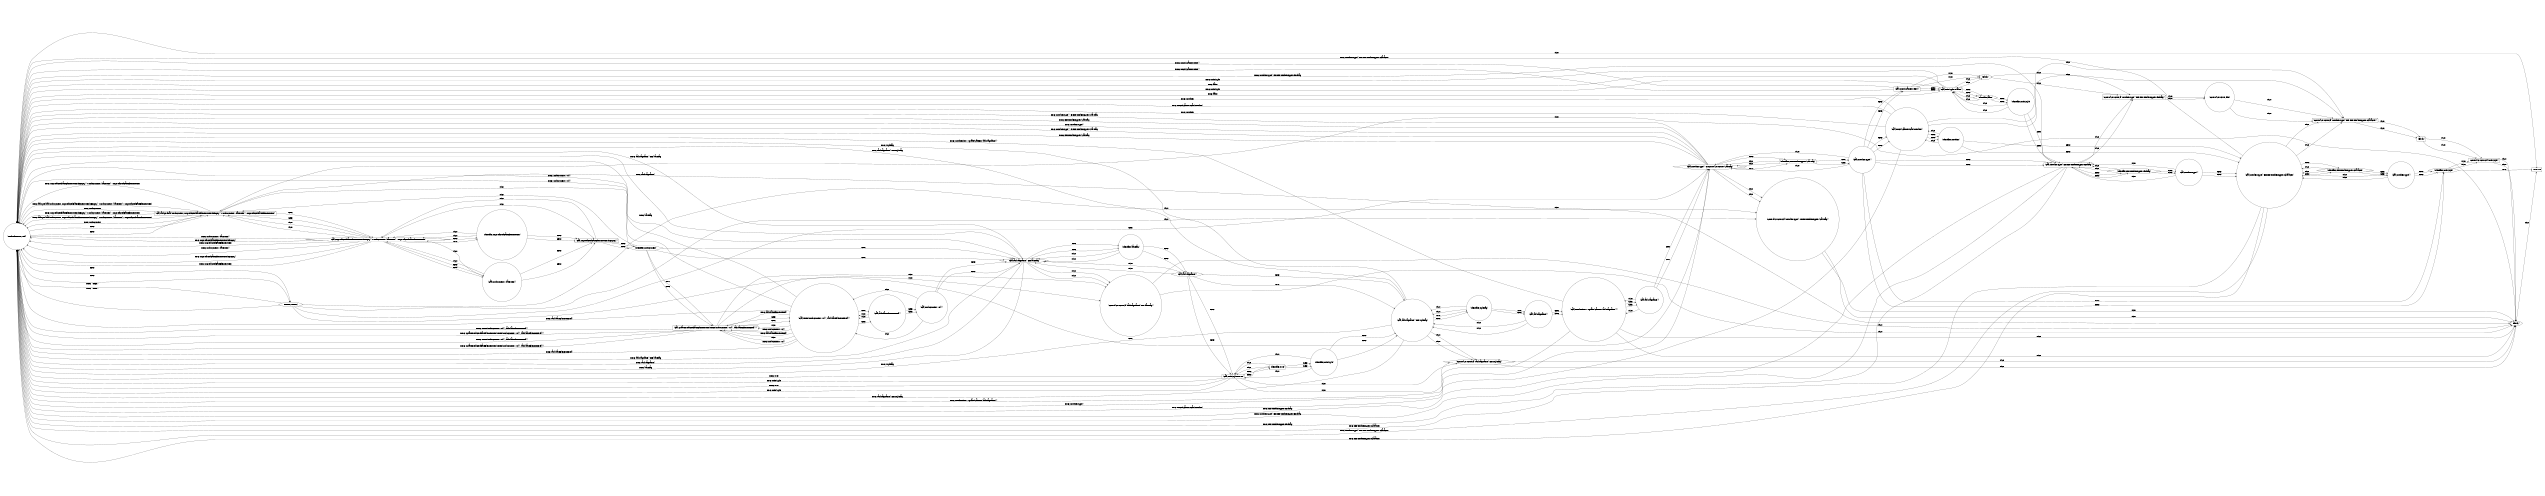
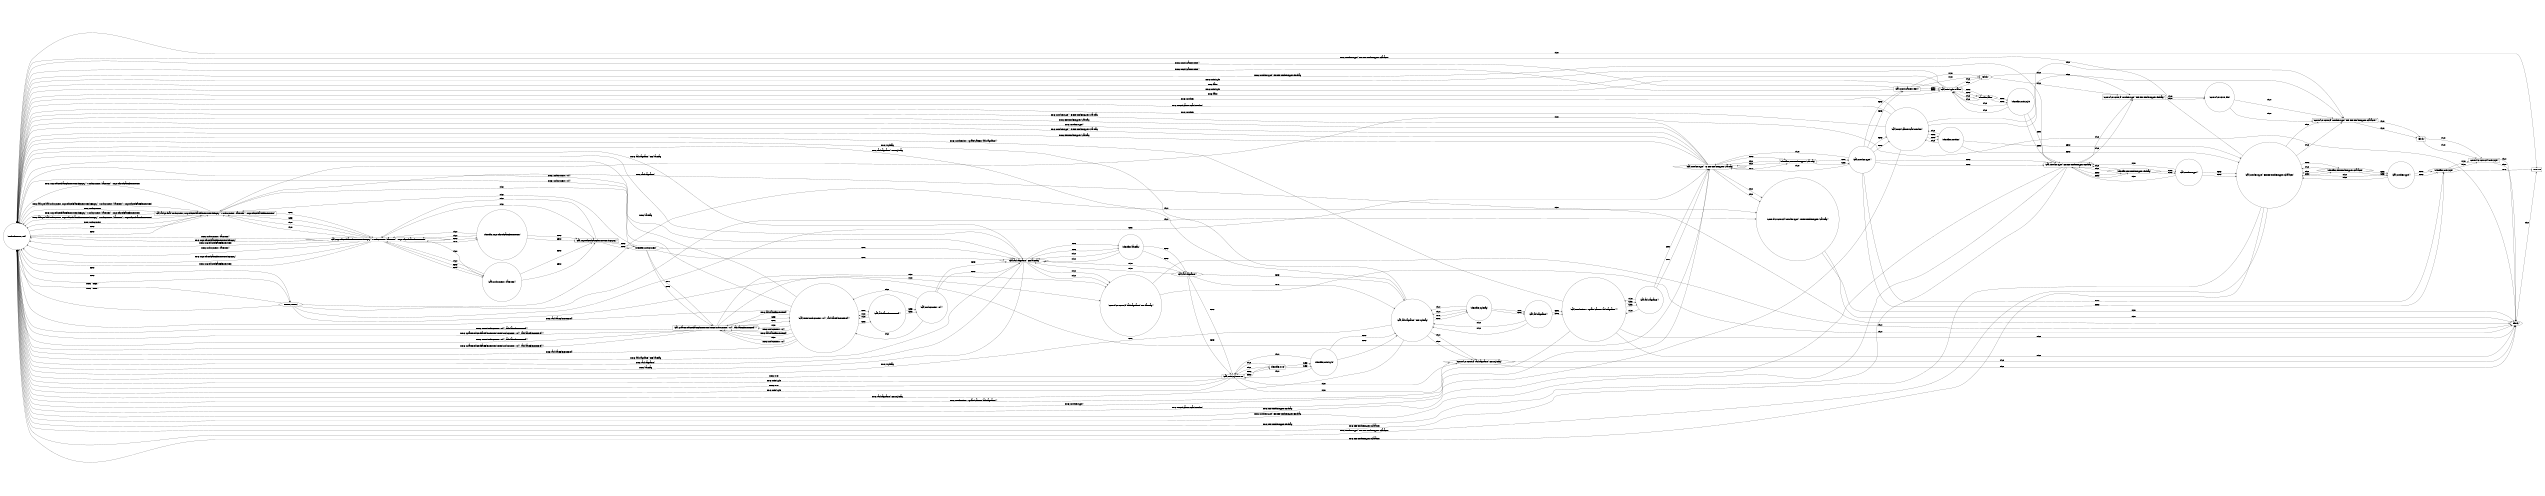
(1710, 167) -> (1710, 167)
